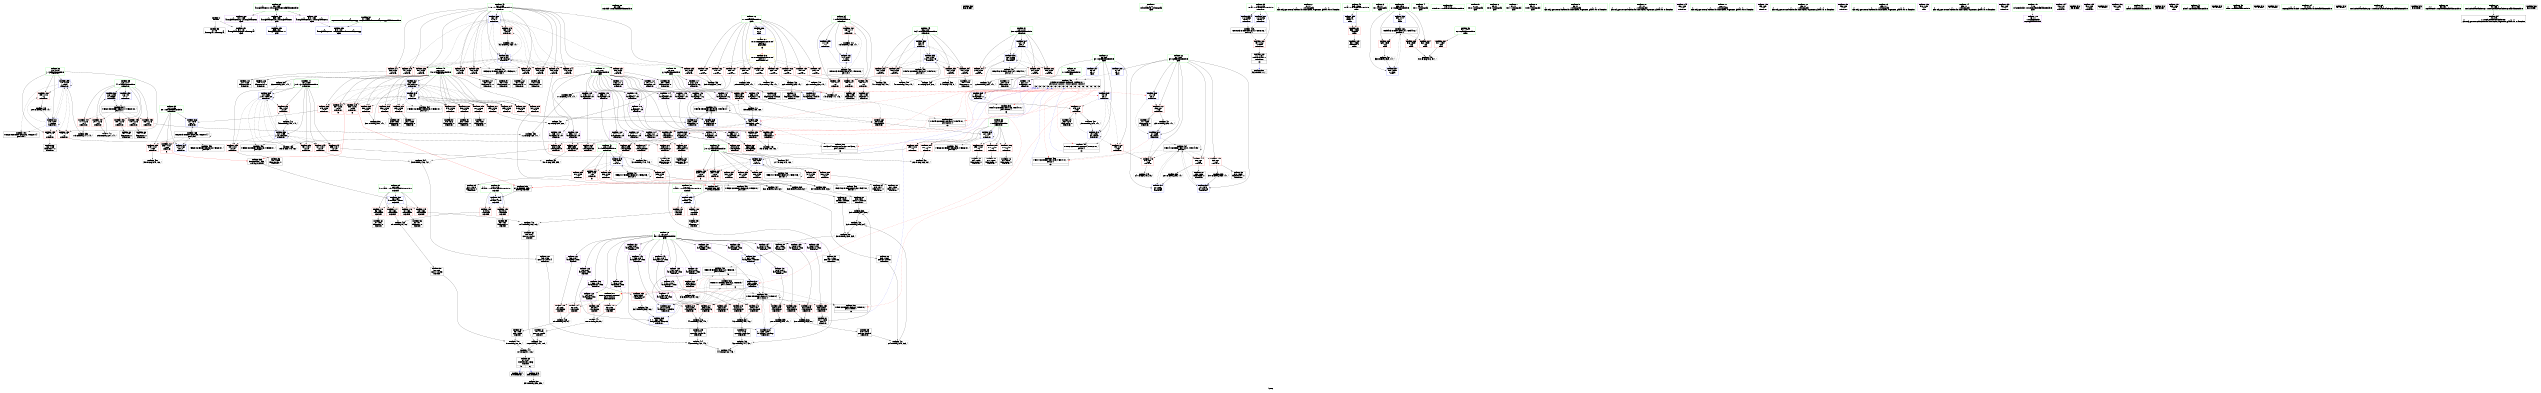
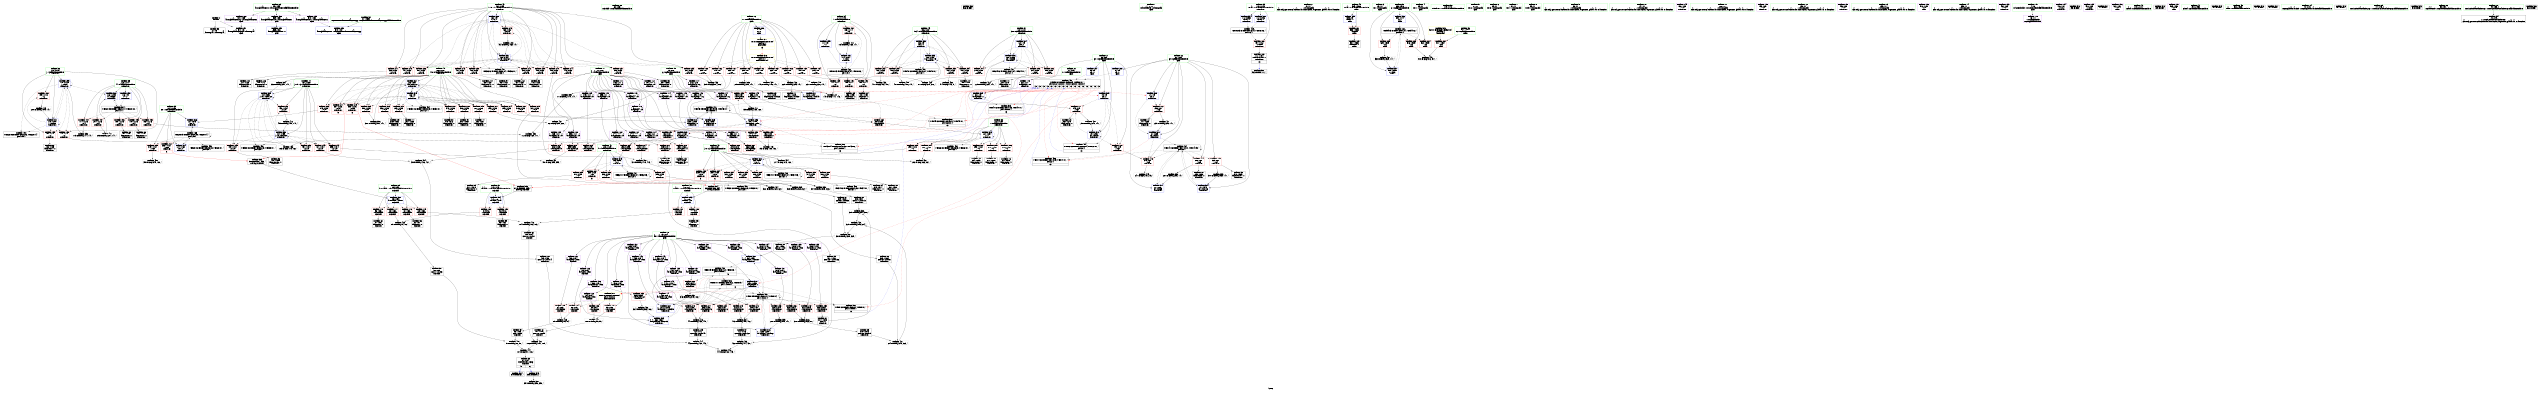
none -> (1441, 31)
(55, 89) -> (87, 90)
